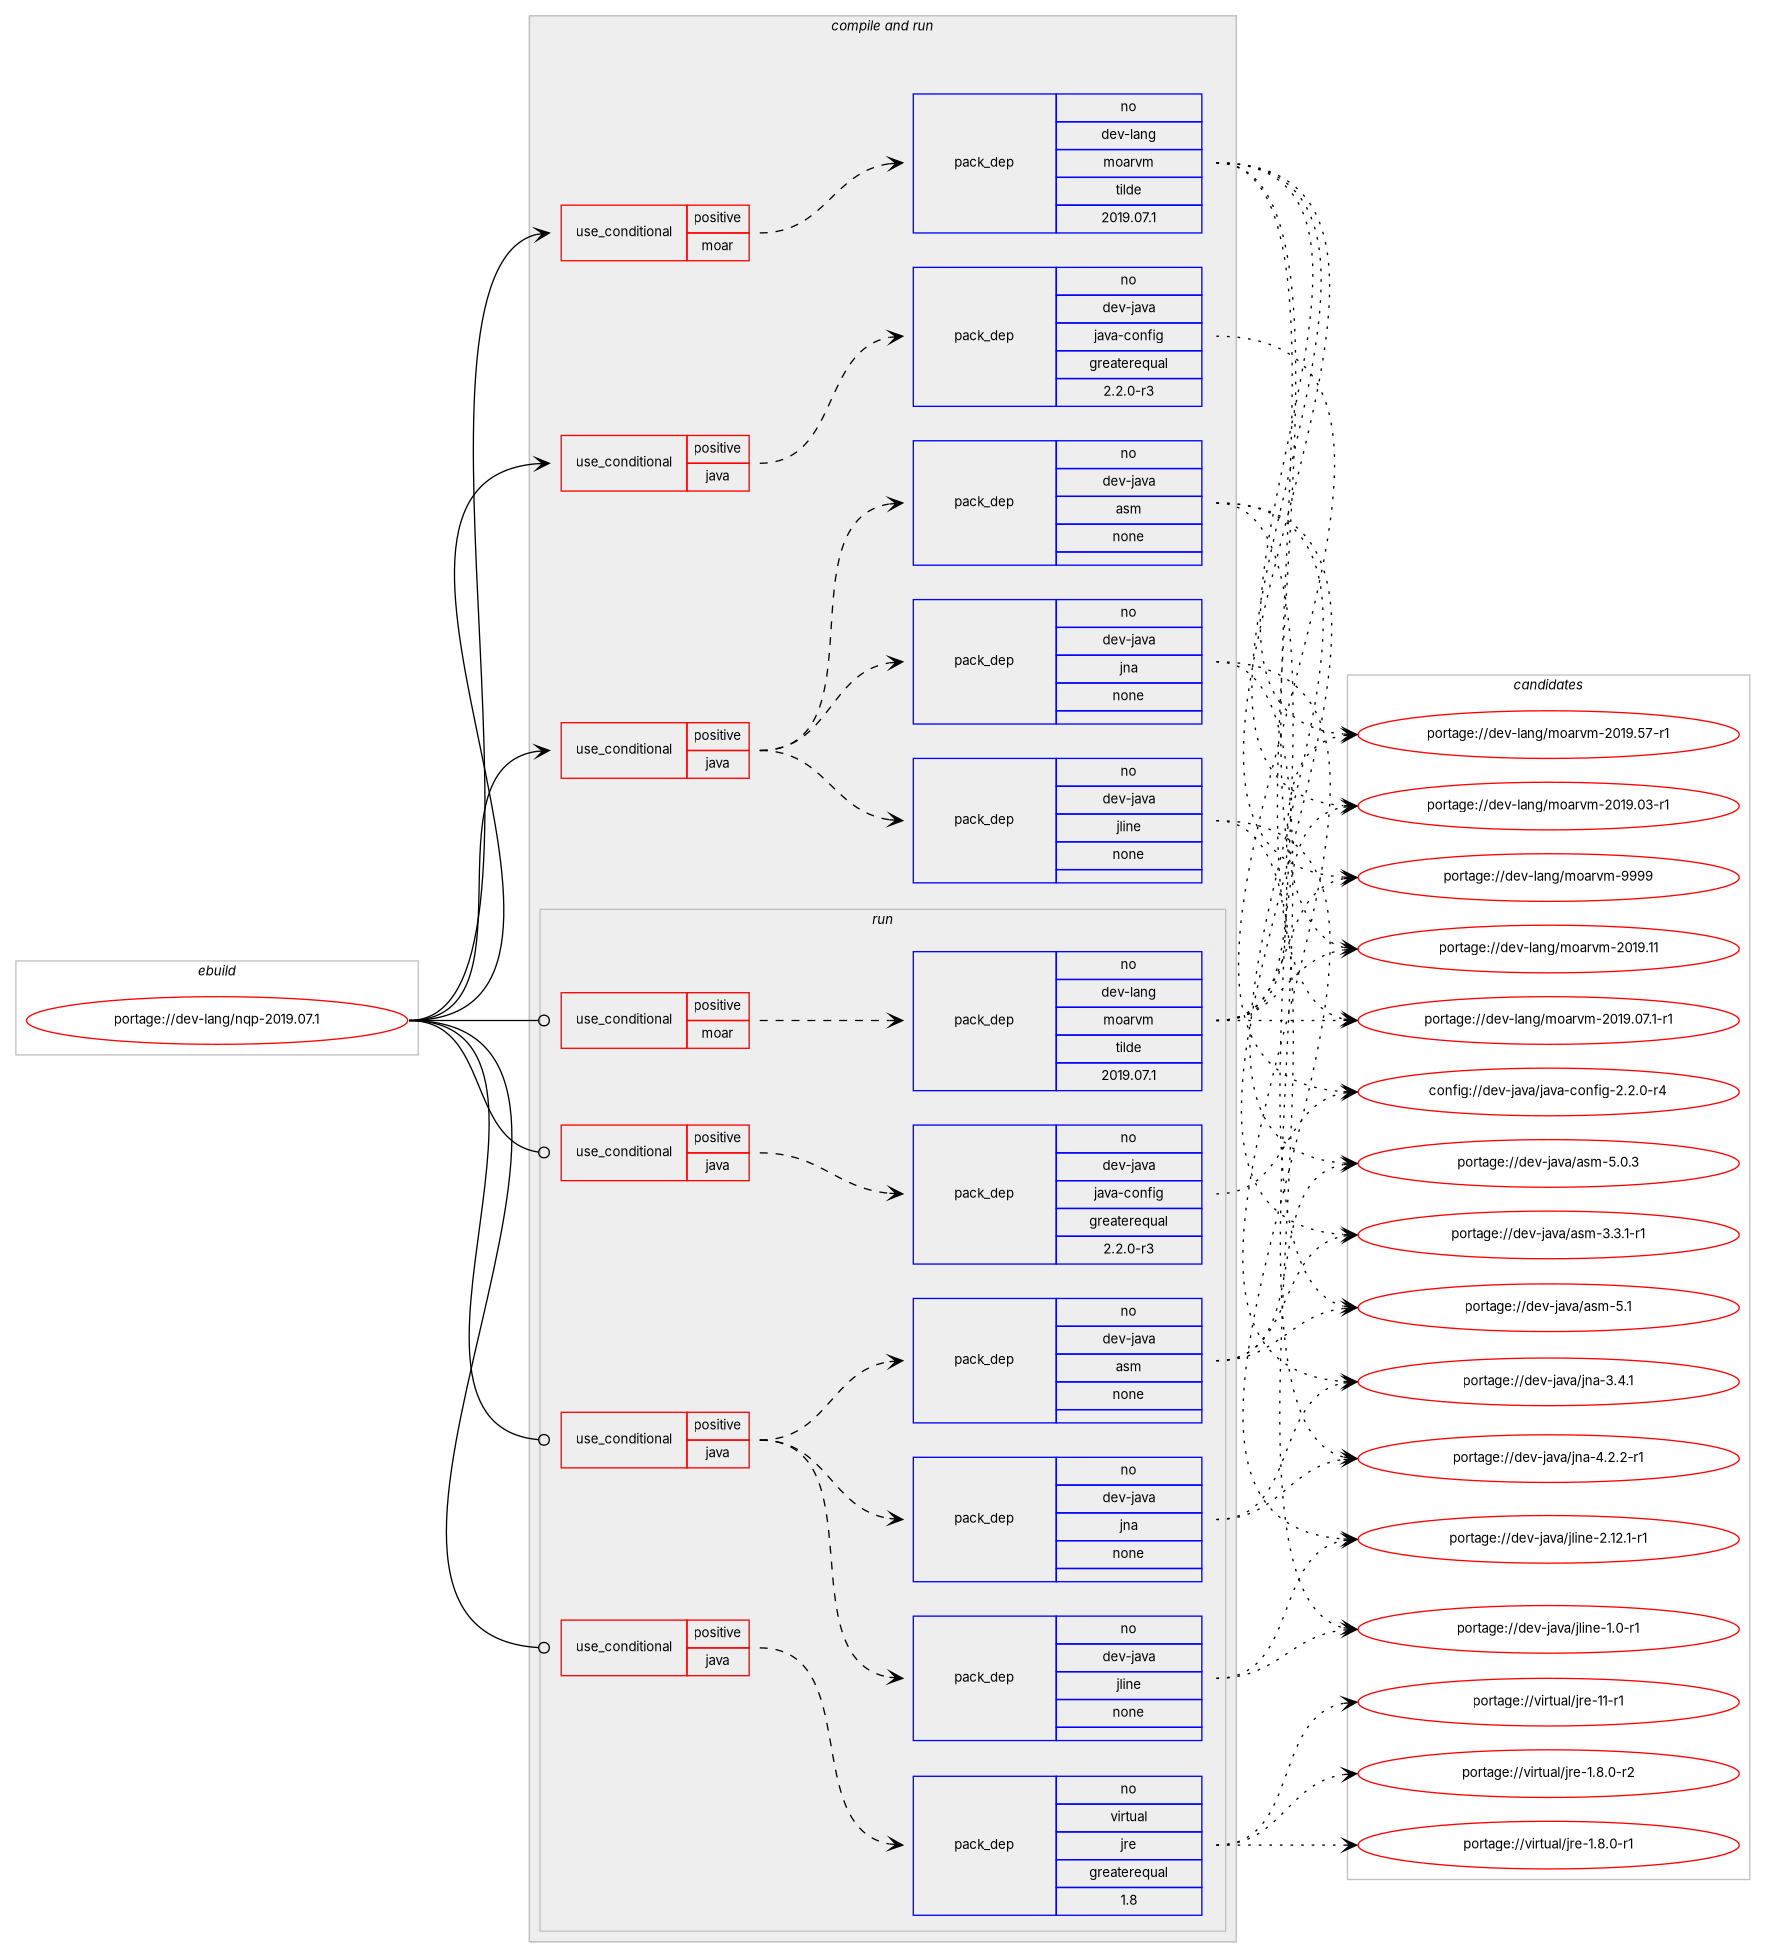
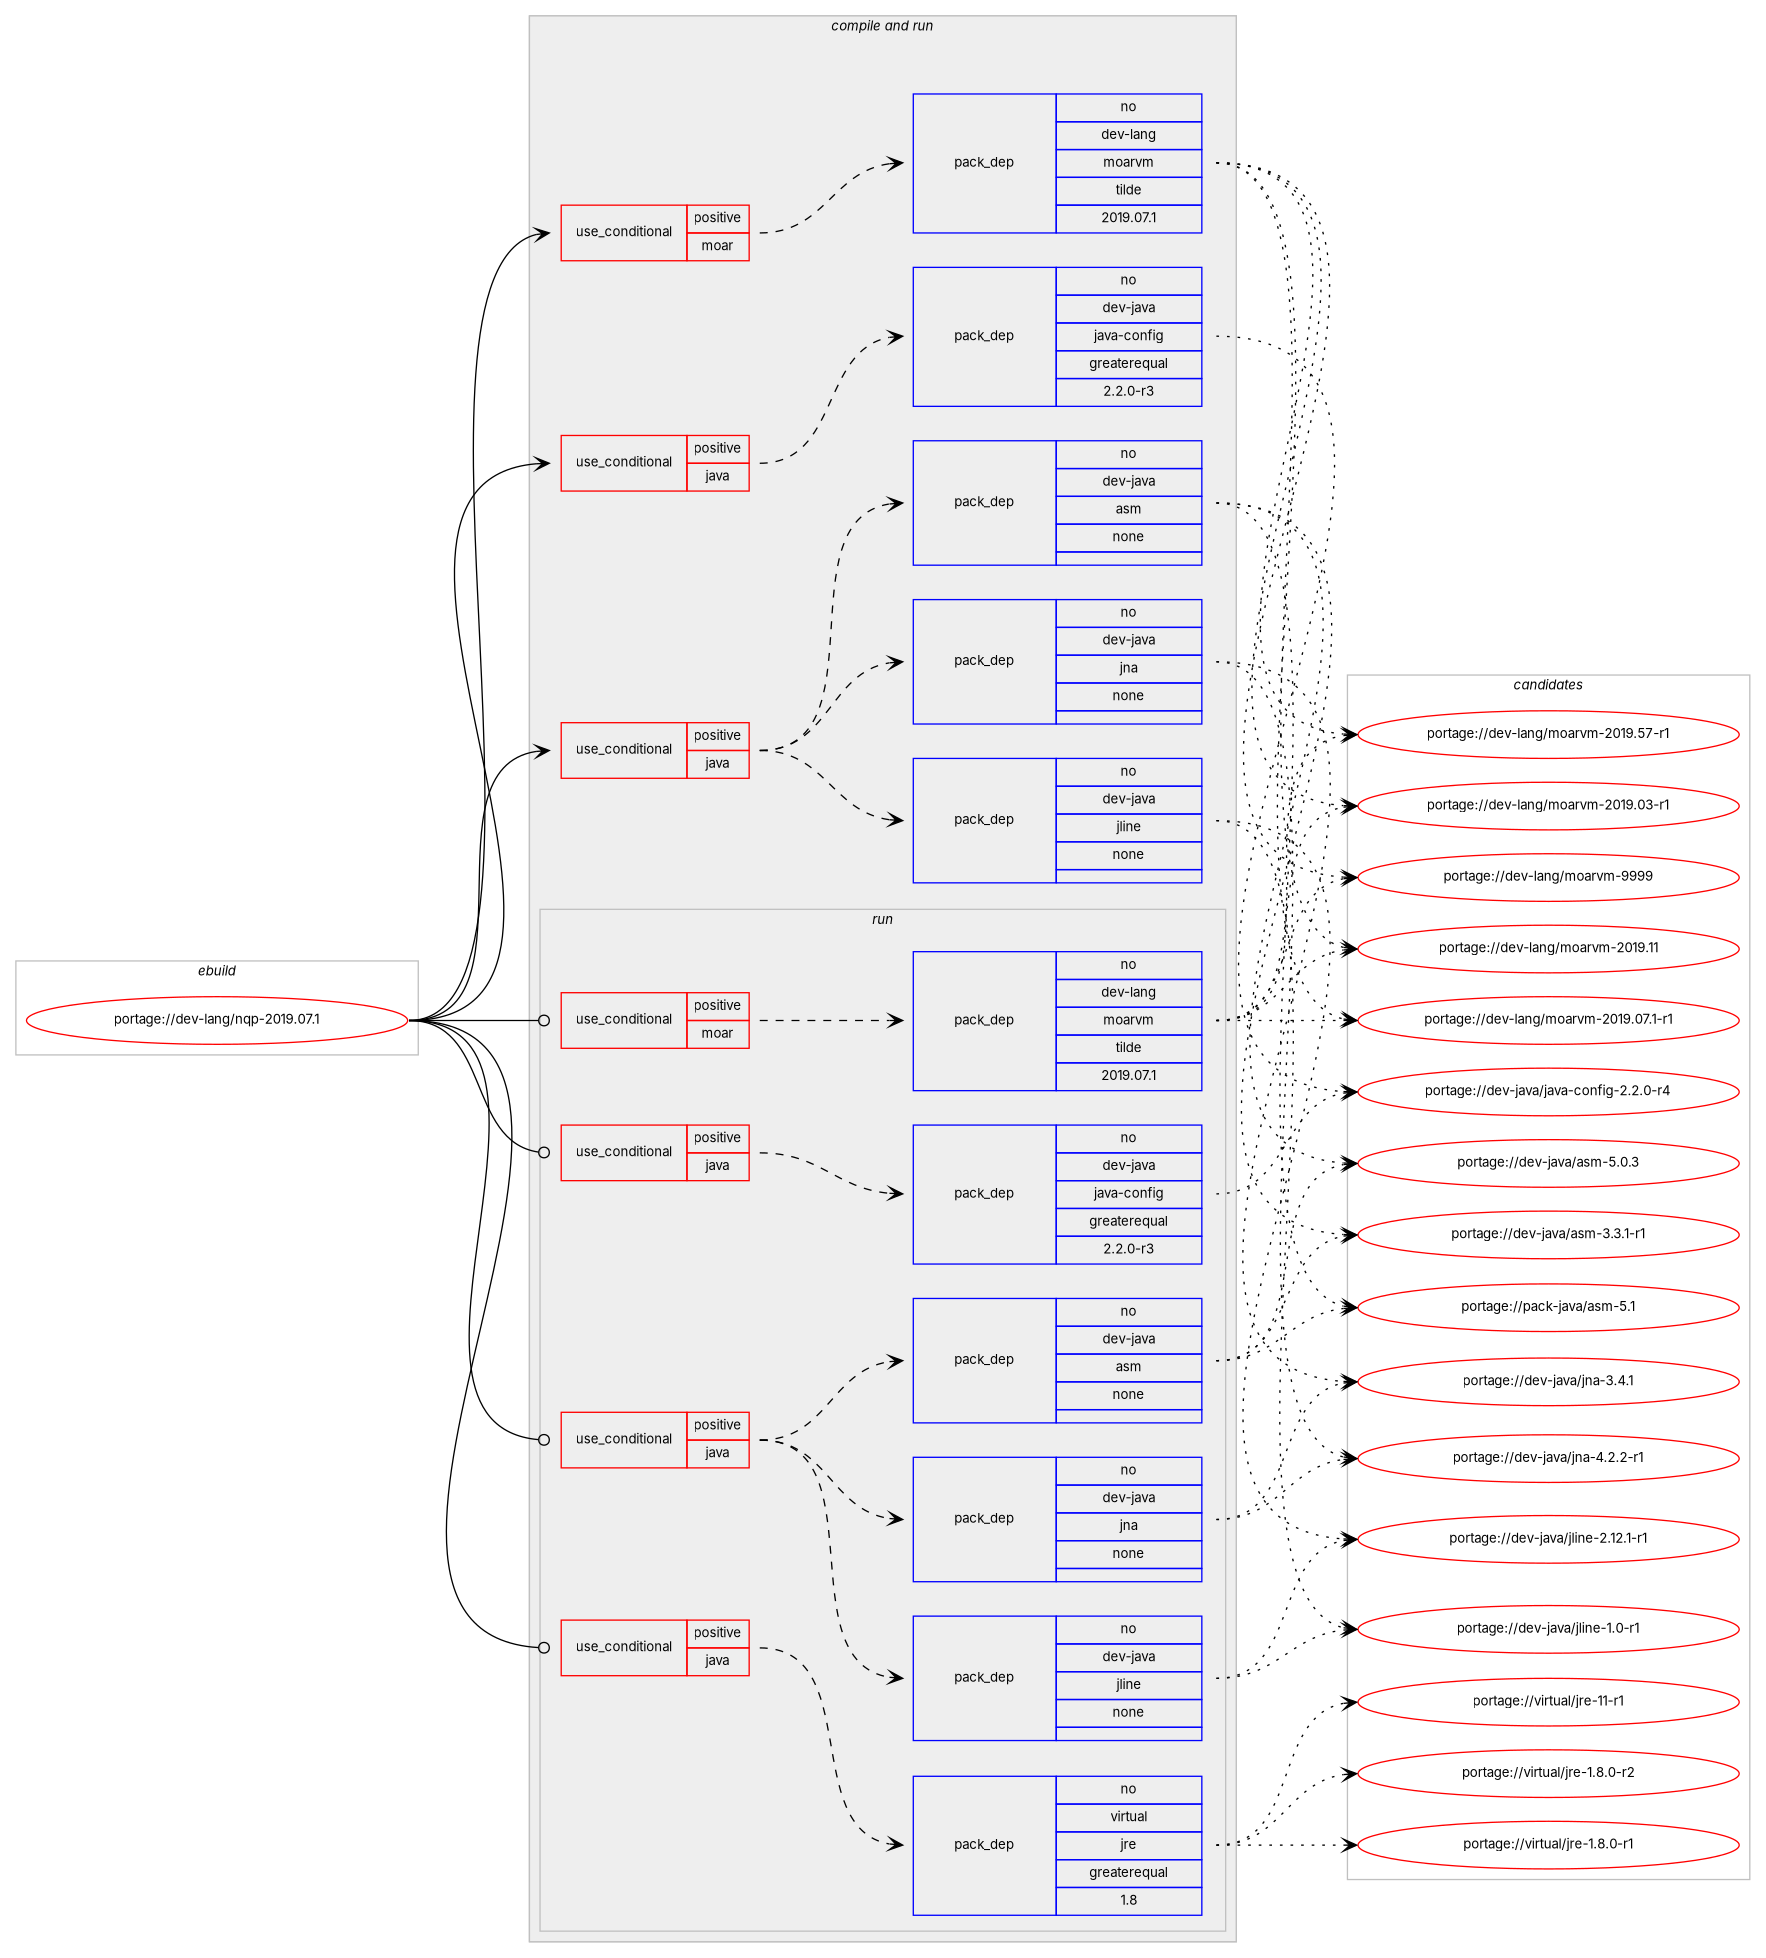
(1549, 1092) -> (1549, 1092)
(1549, 1308) -> (1549, 1308)
